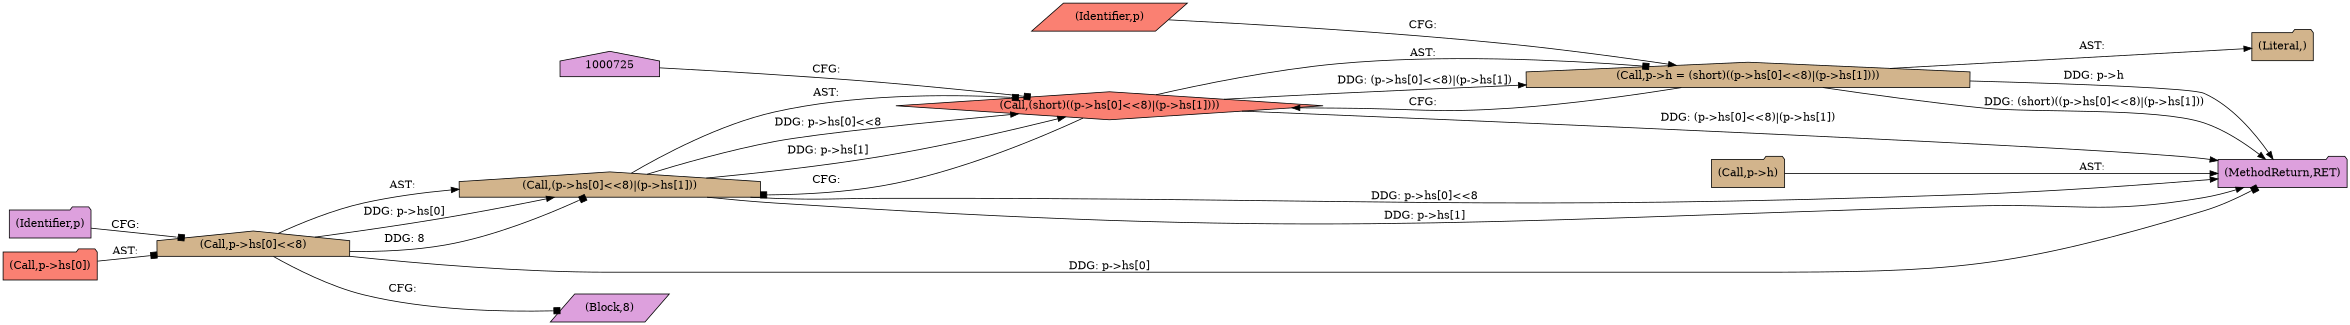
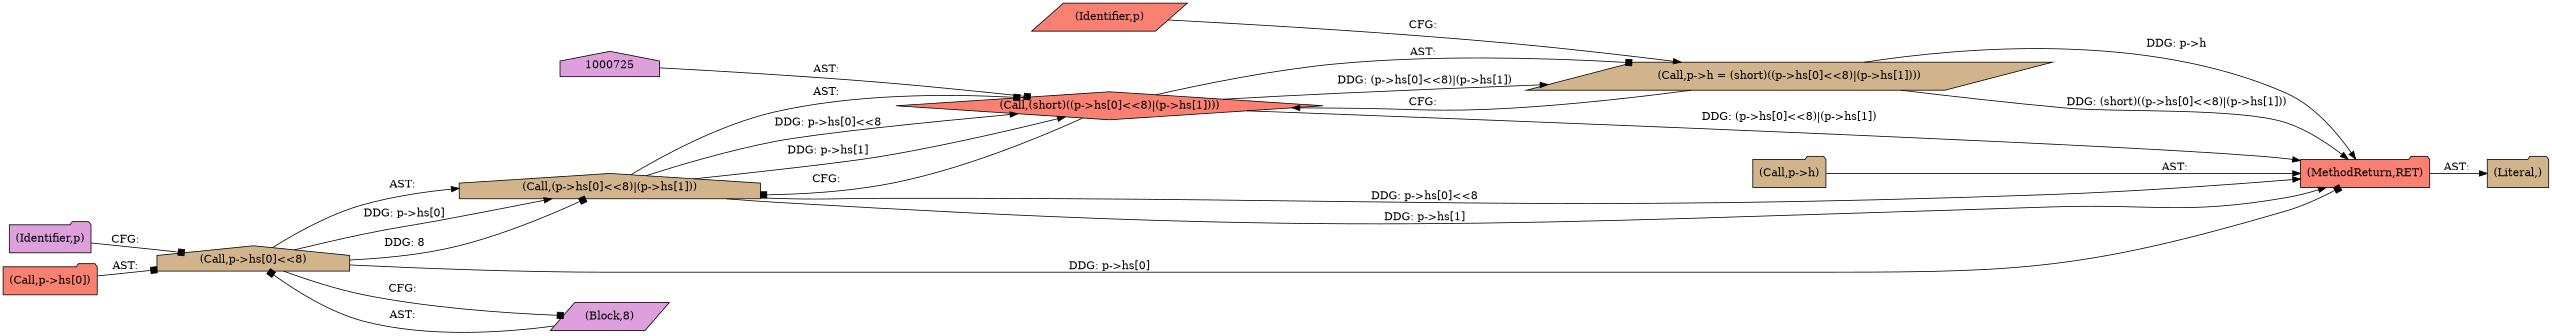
(2067, 59) -> (2455, 173)
(828, 70) -> (828, 70)
(1748, 76) -> (1789, 76)
(2283, 173) -> (2365, 173)
none -> (409, 329)
